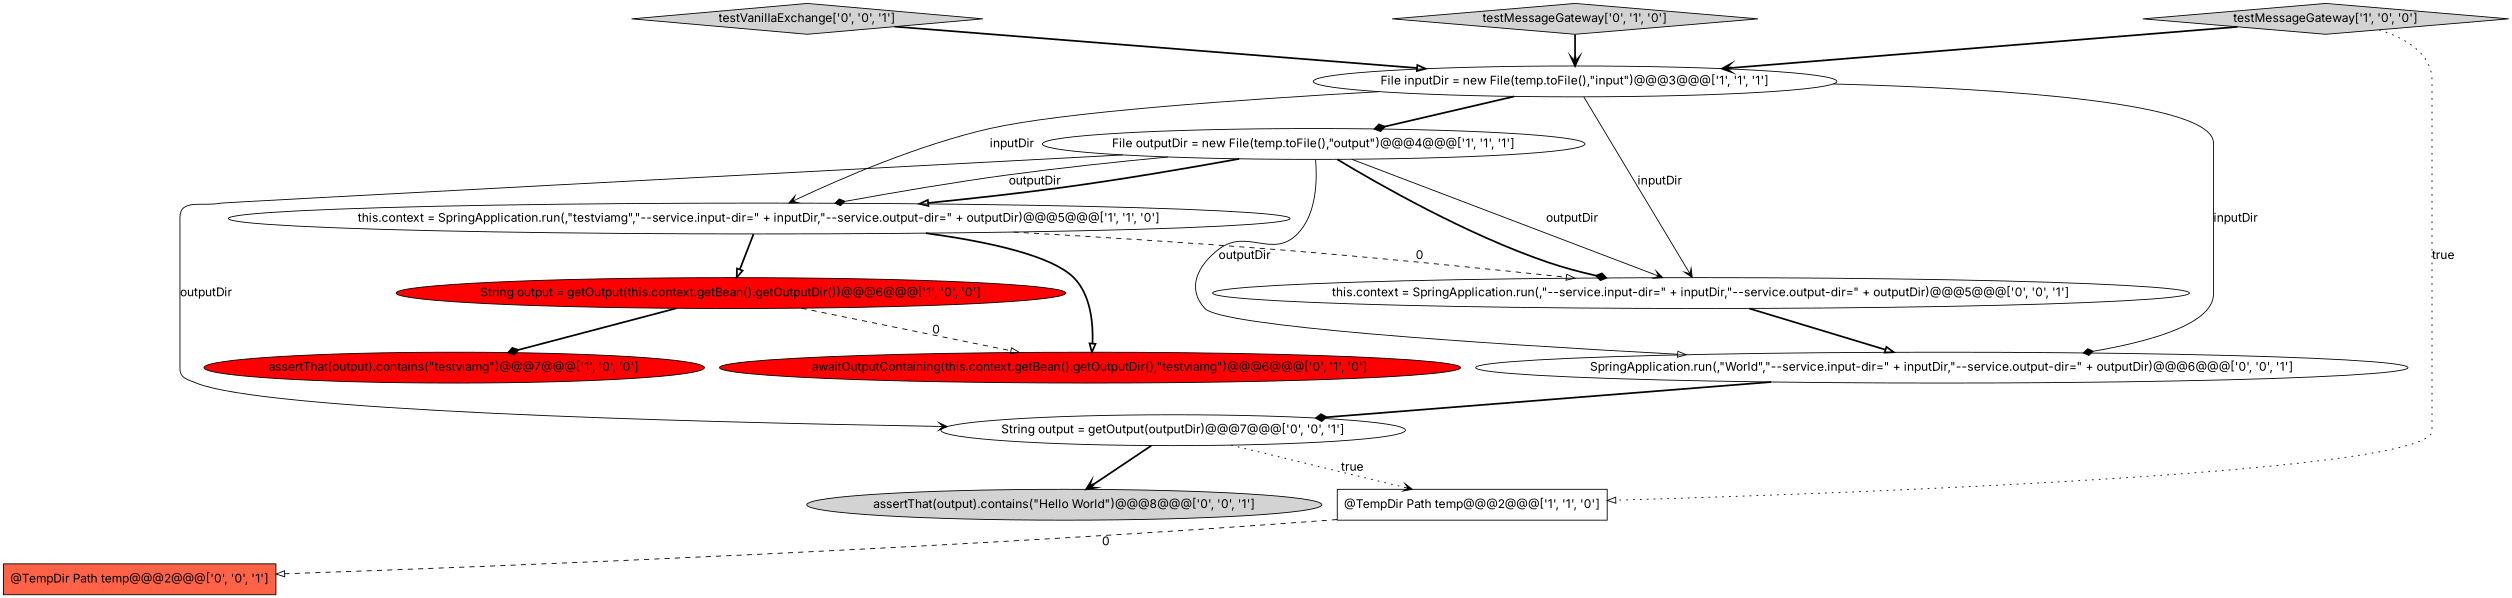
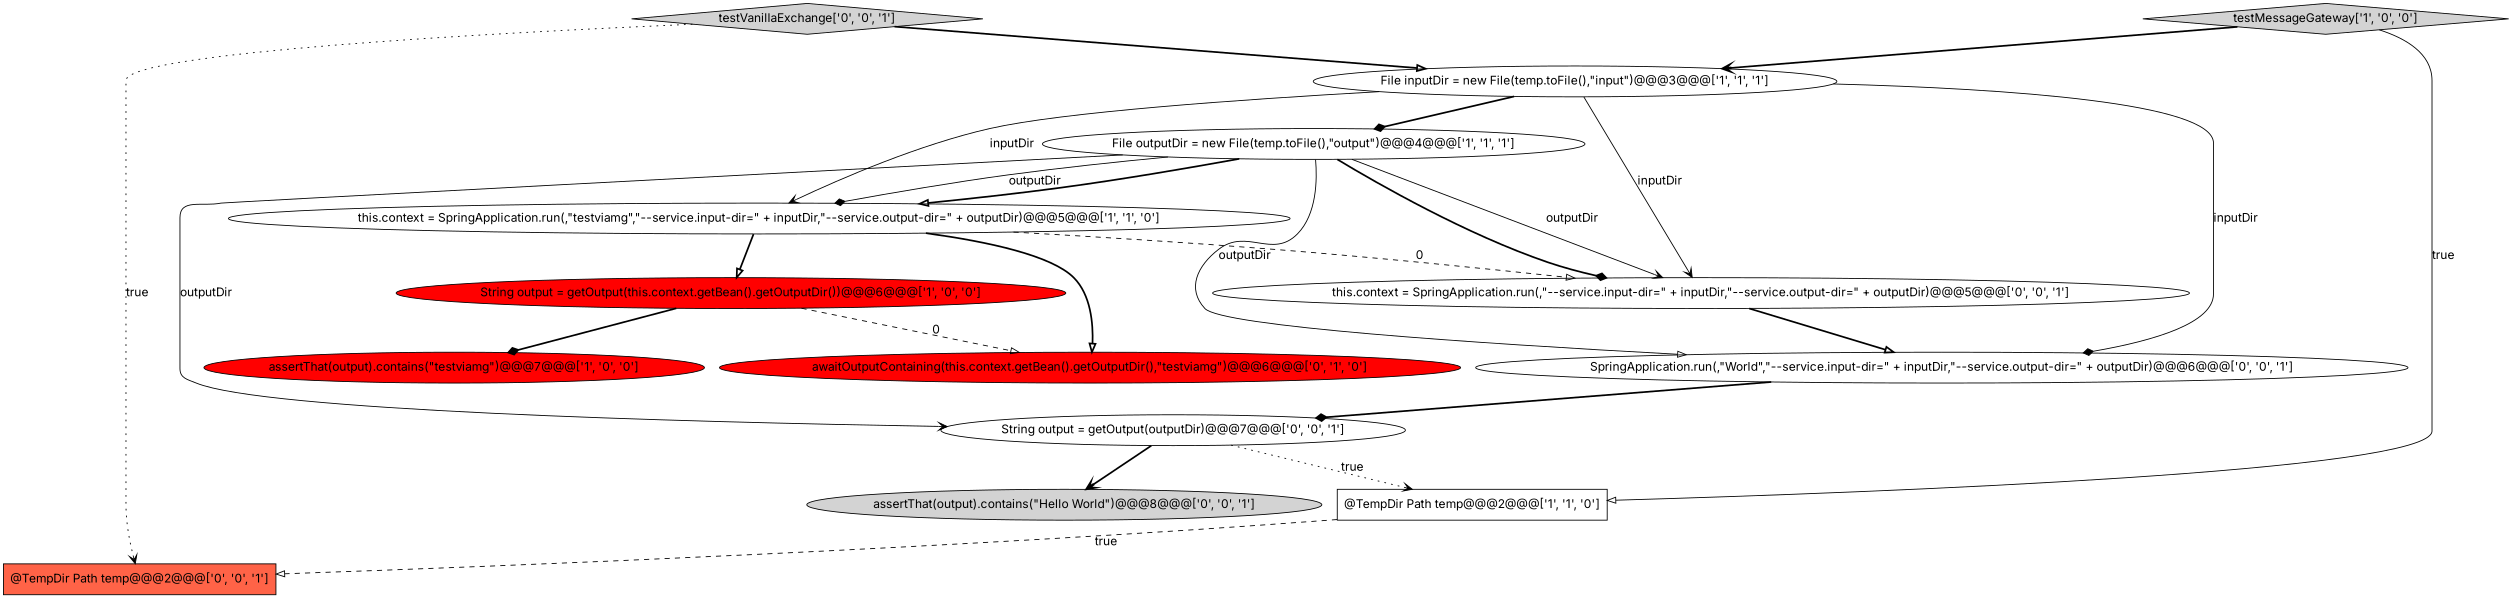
(1575, 19) -> none
none -> (171, 64)
(2241, 469) -> (2241, 469)
(1106, 542) -> (1106, 542)
